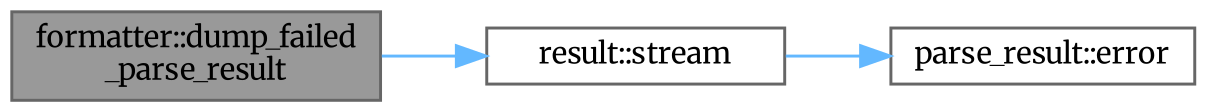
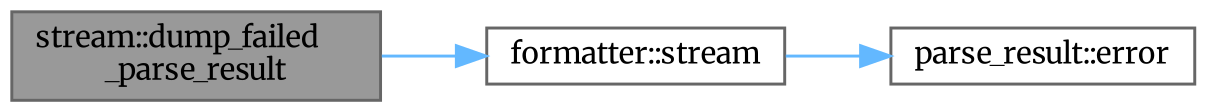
(196, 56) -> (196, 56)
(636, 56) -> (636, 56)
